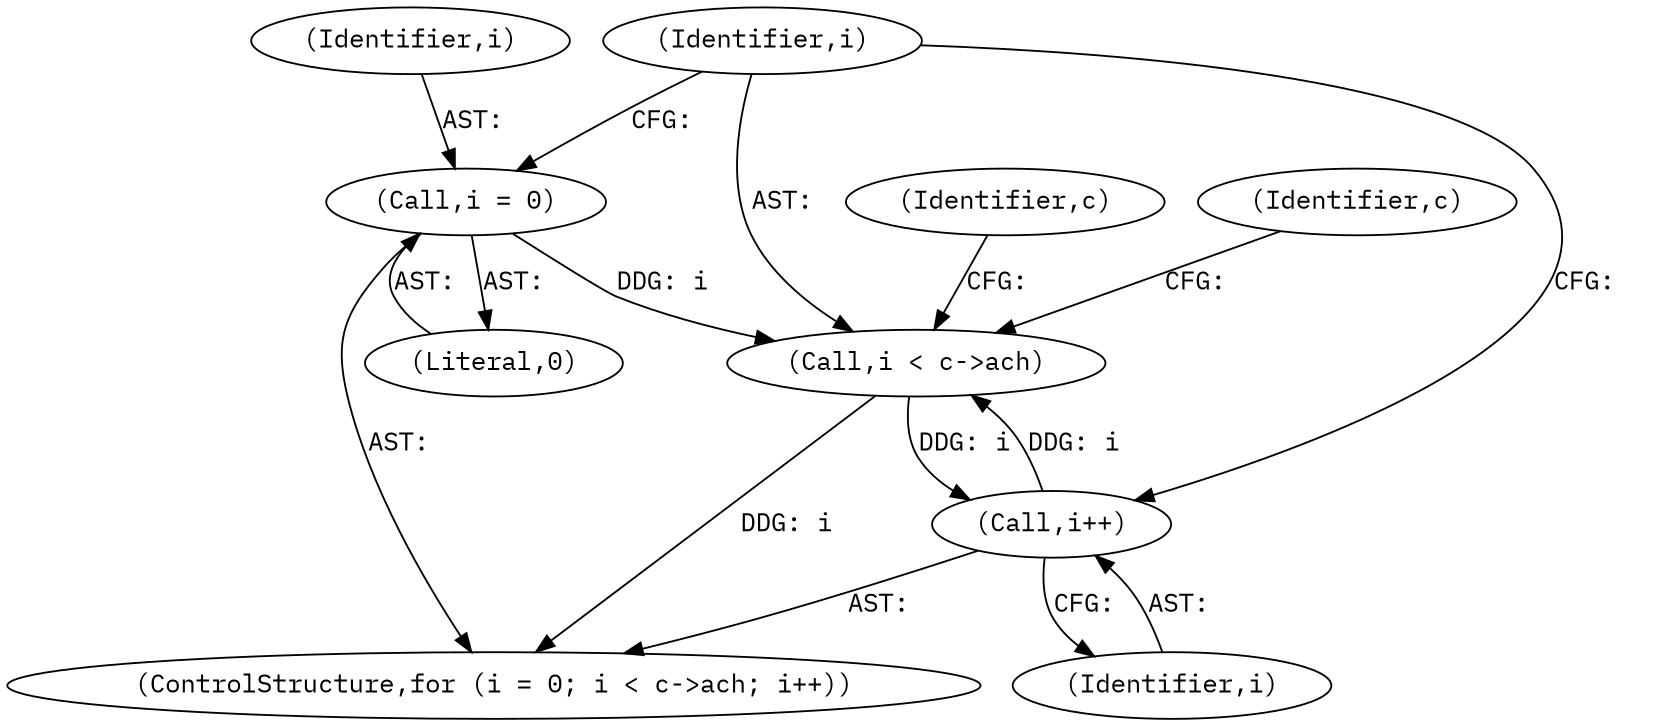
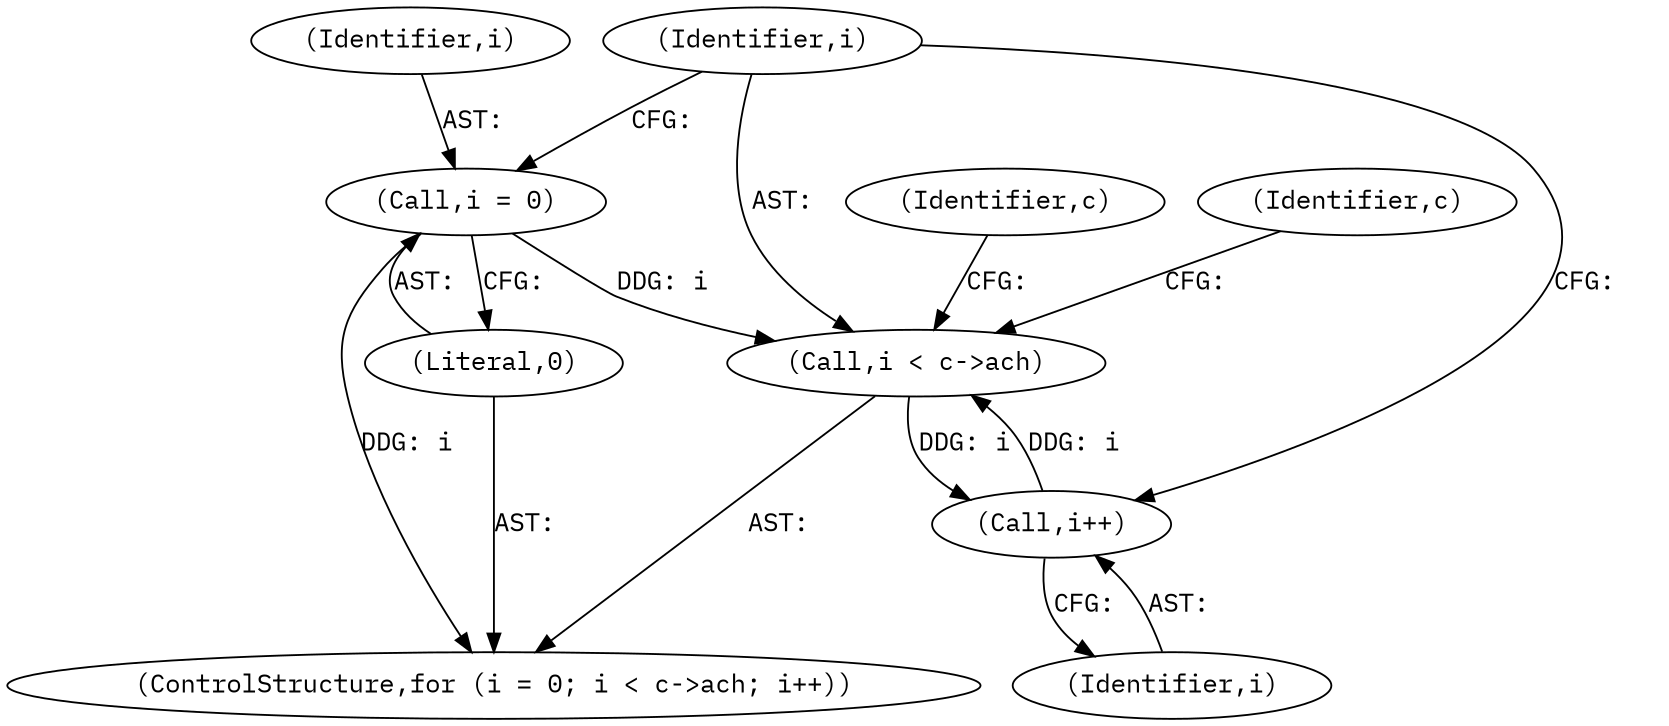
(522, 283) -> (522, 283)
(407, 444) -> (407, 444)
(787, 524) -> (787, 524)
(811, 603) -> (494, 515)
